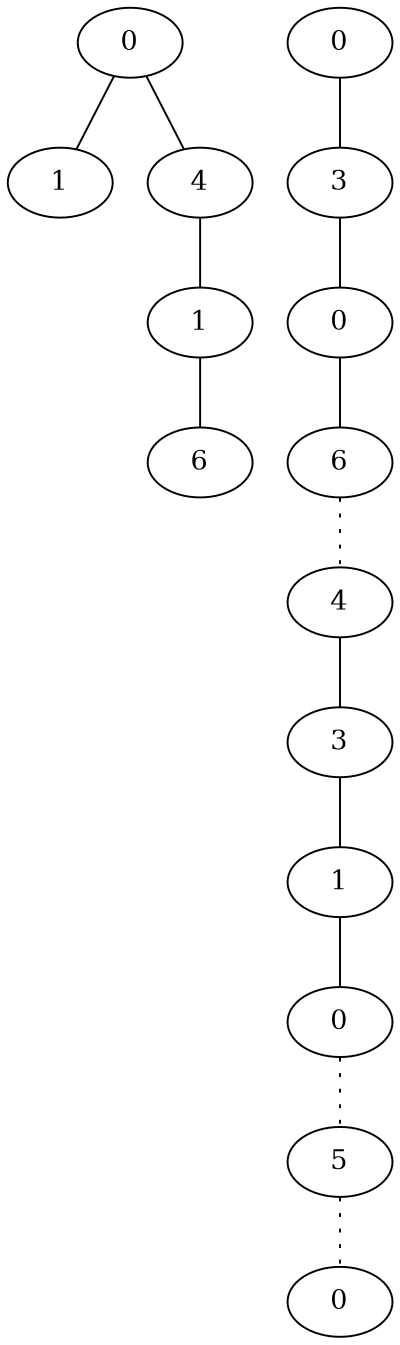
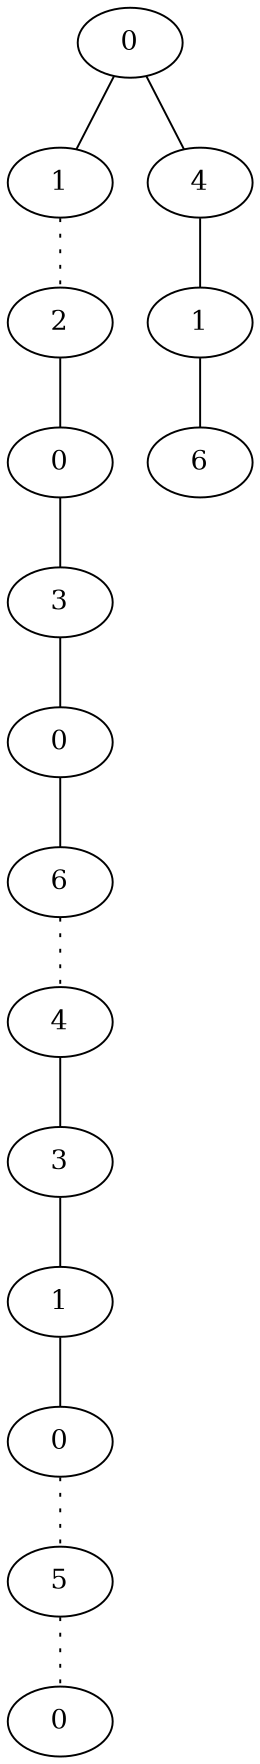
none -> (60, 323)
